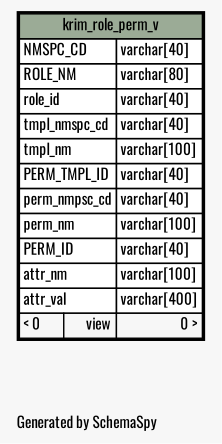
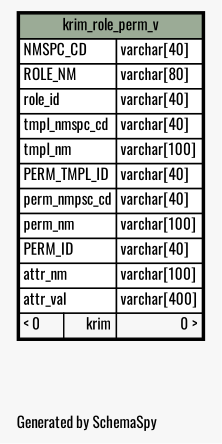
(99, 325) -> (99, 325)
